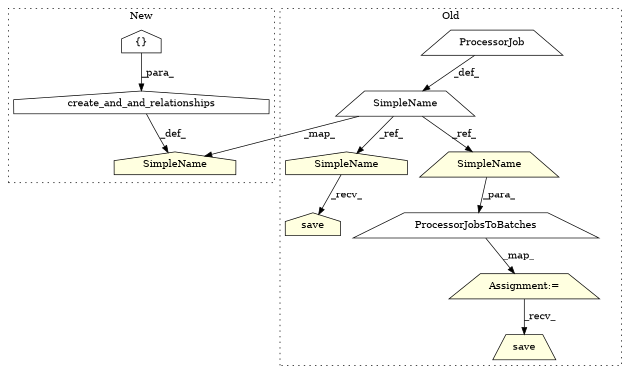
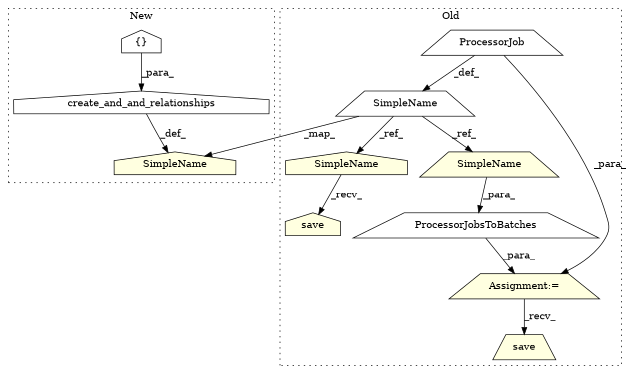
none -> (583, 162)
(519, 256) -> (519, 256)
